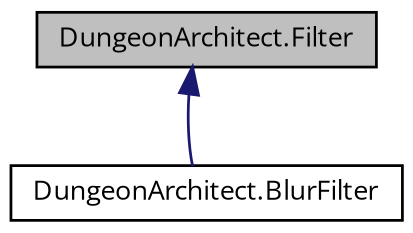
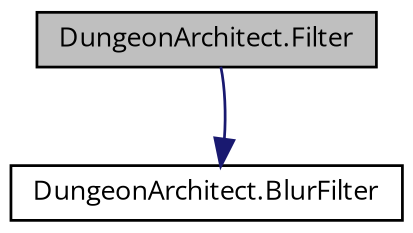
(189, 130) -> (225, 103)
